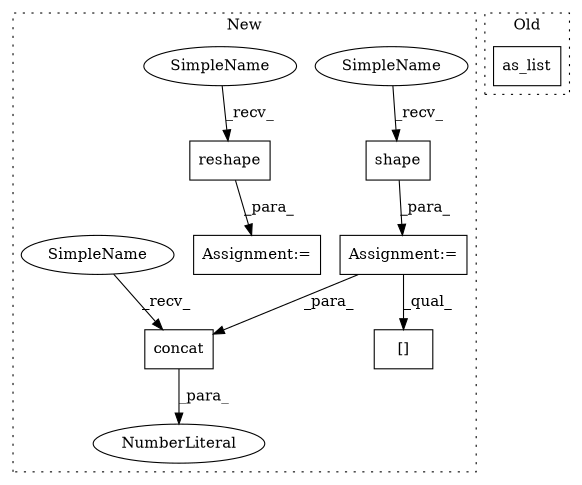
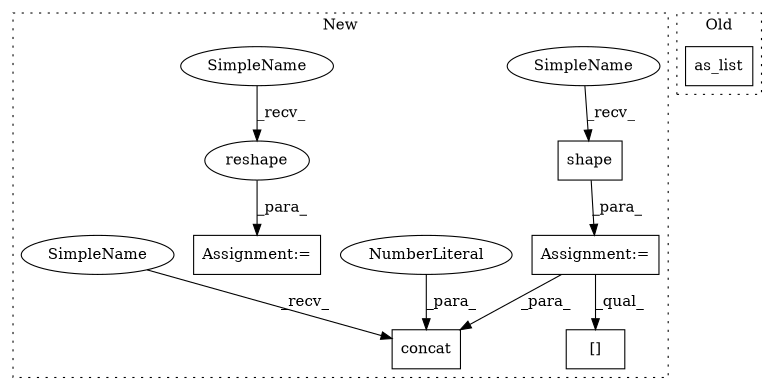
(230, 161) -> (257, 161)
(179, 391) -> (426, 297)
